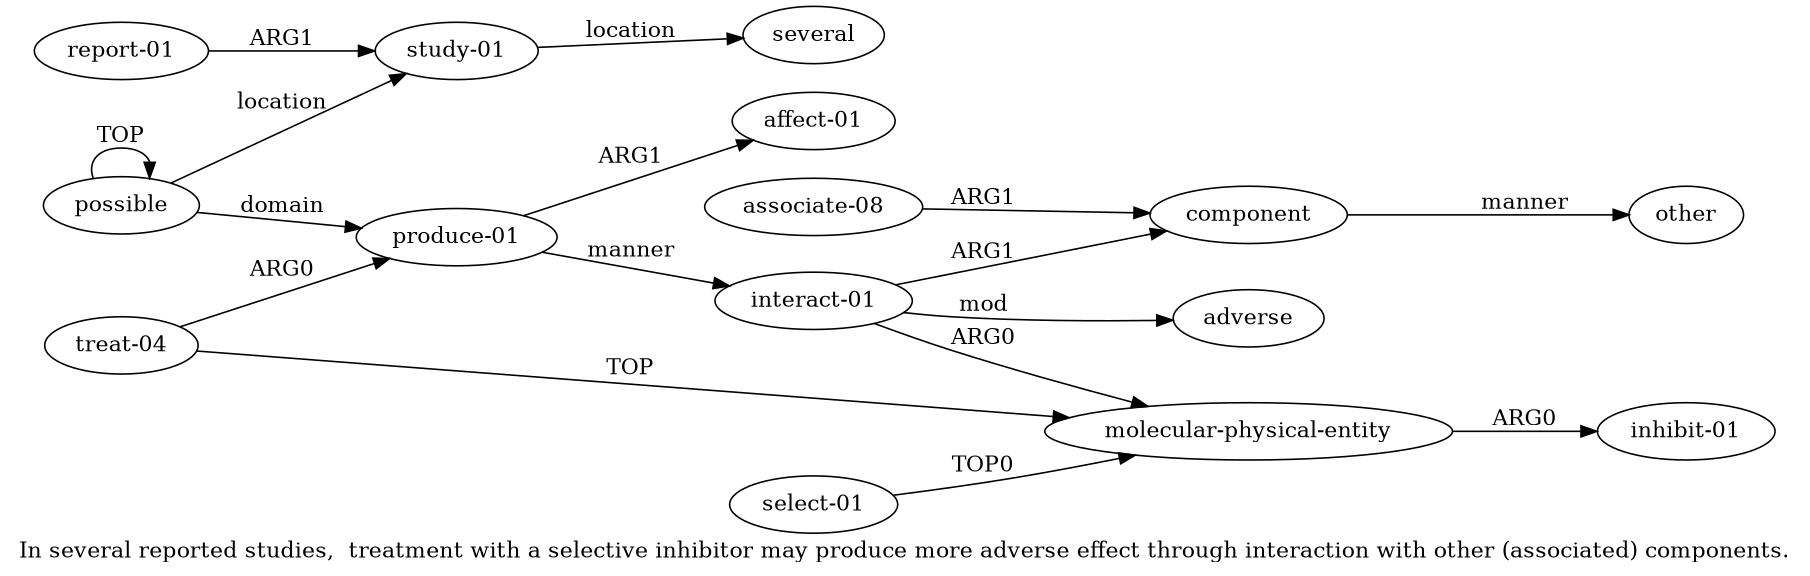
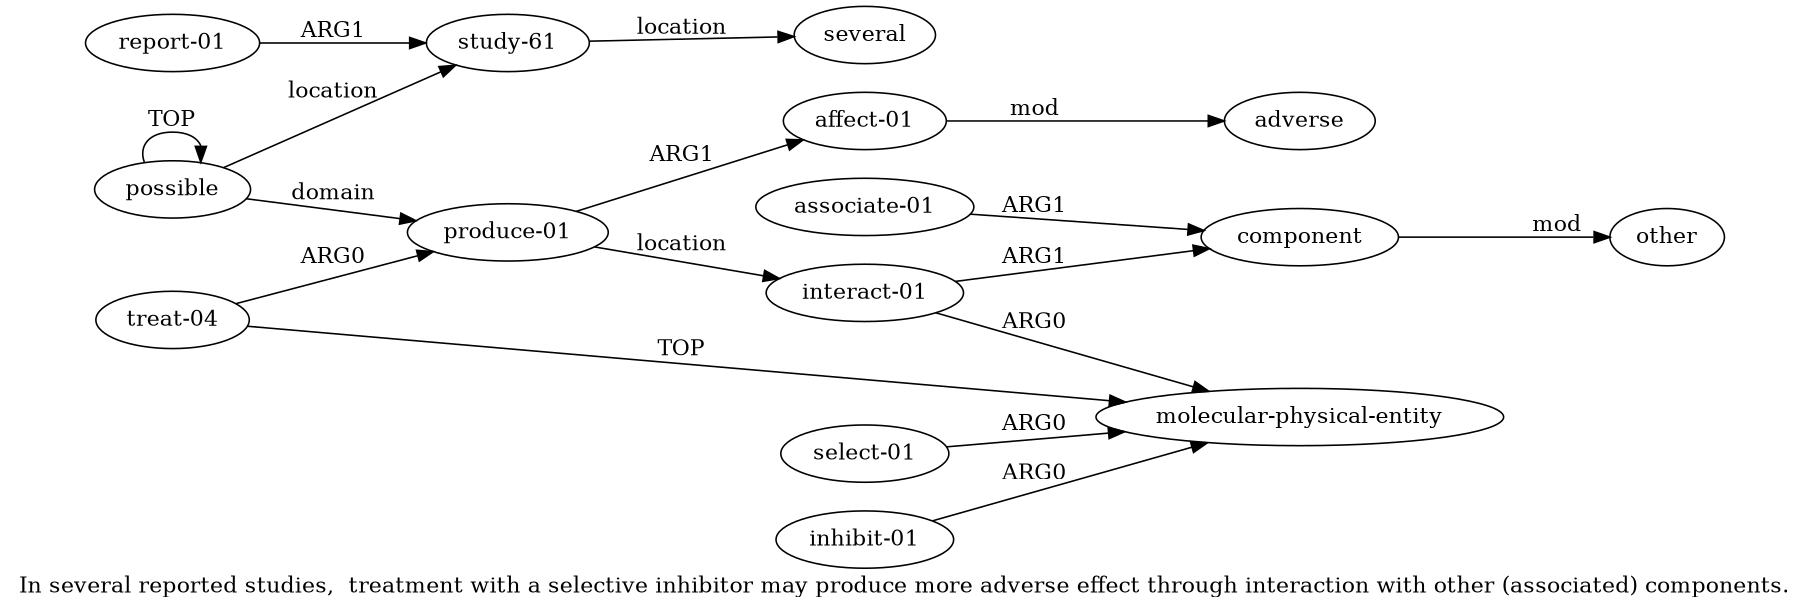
(457, 51) -> (508, 43)
(1525, 203) -> (1557, 225)
(814, 207) -> (865, 207)
(631, 251) -> (682, 244)
(1030, 320) -> (1077, 121)
(1517, 431) -> (1062, 484)
(984, 466) -> (1035, 424)
